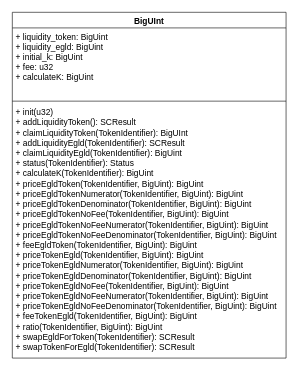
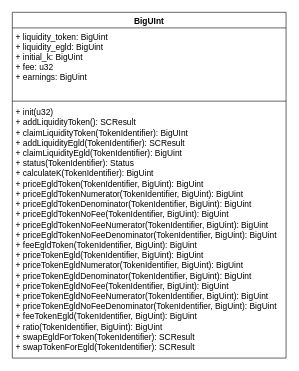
(67, 37) -> (67, 37)
